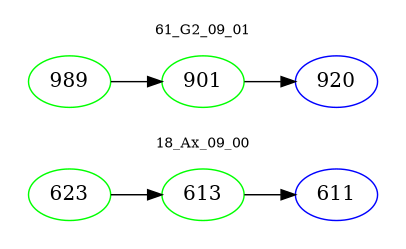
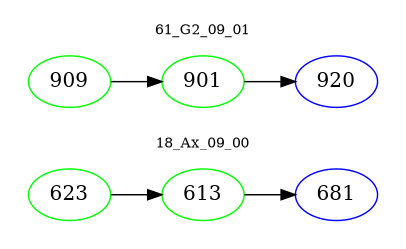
(70, 82) -> (70, 82)
(336, 195) -> (336, 195)
